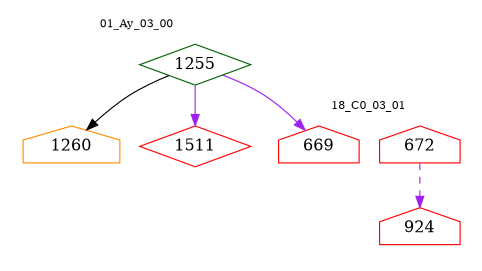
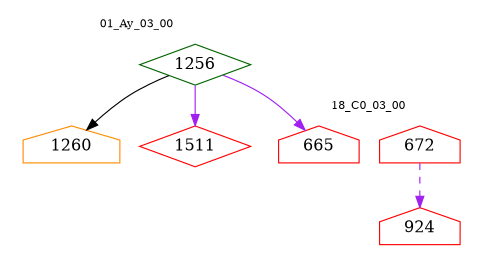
(195, 65) -> (195, 65)
(369, 106) -> (369, 106)
(319, 146) -> (319, 146)
